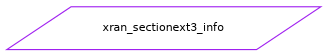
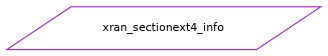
(164, 28) -> (164, 28)
